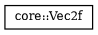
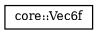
(49, 17) -> (49, 17)
